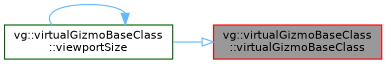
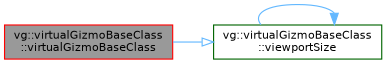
(187, 42) -> (187, 42)
